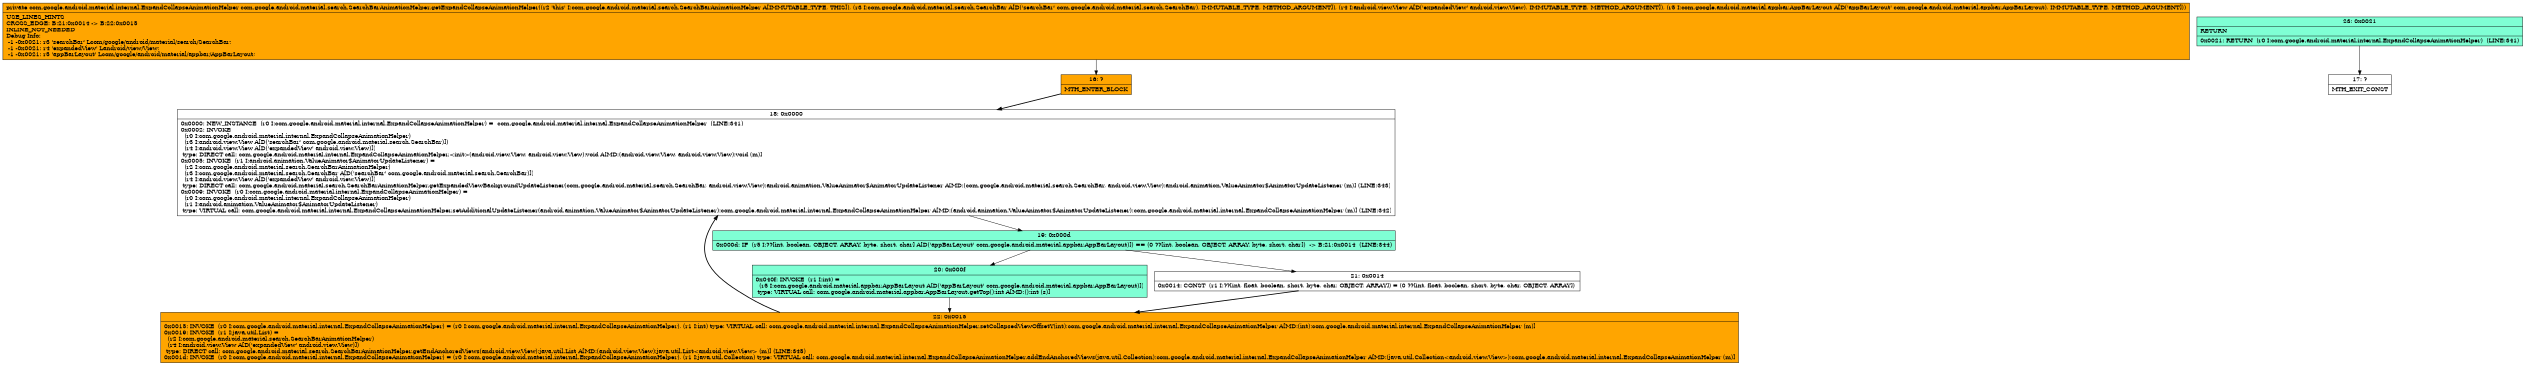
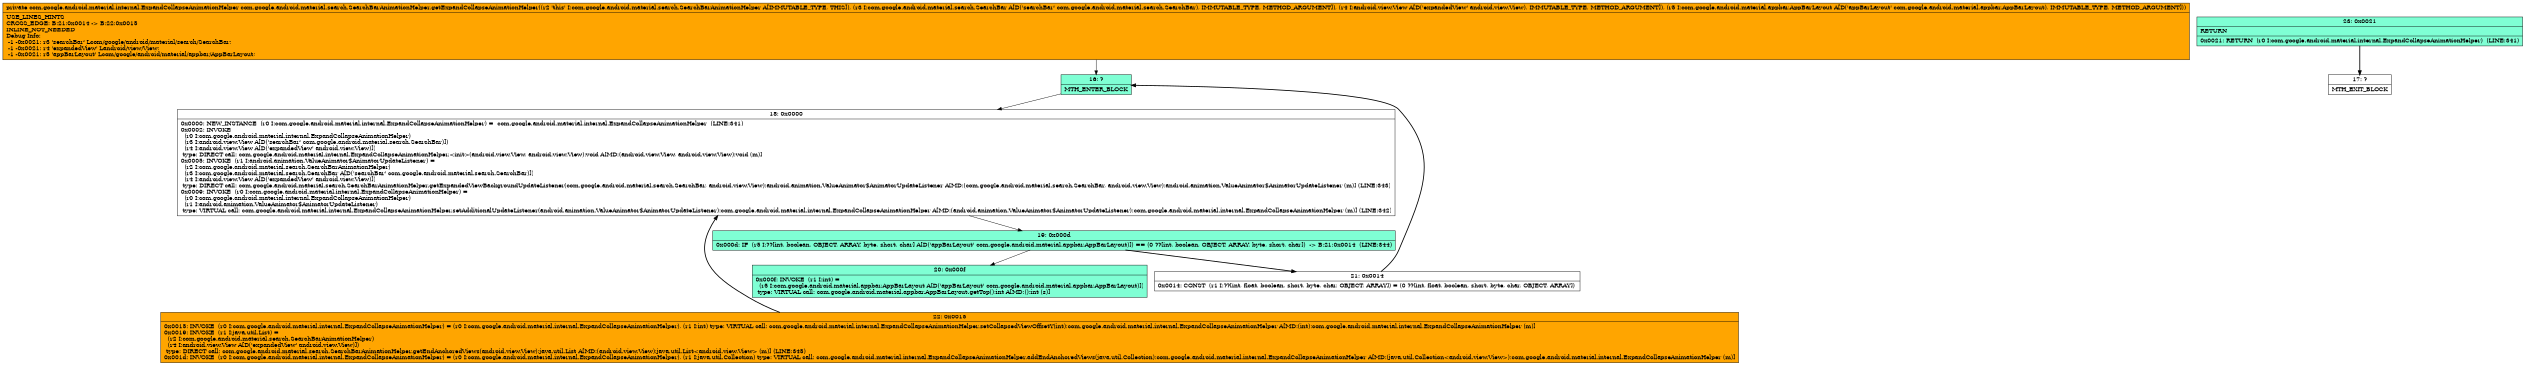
(2360, 58) -> (2360, 58)
(1096, 85) -> (1096, 85)
(2360, 89) -> (2360, 89)
(1031, 101) -> (1031, 101)
(1209, 261) -> (1209, 261)
(799, 280) -> (799, 280)
(1219, 301) -> (1358, 97)
(950, 303) -> none
